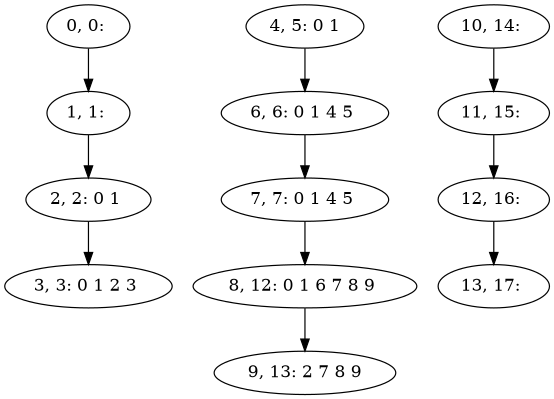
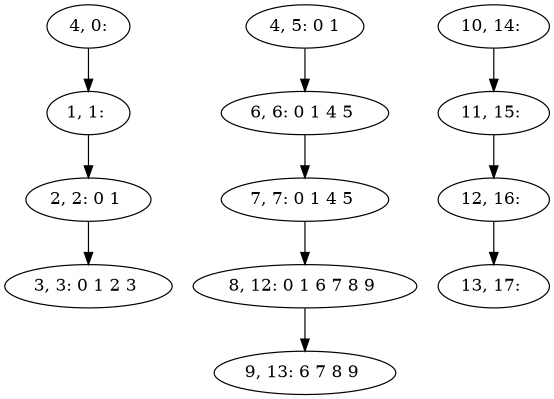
(88, 26) -> (88, 26)
(305, 373) -> (305, 373)
